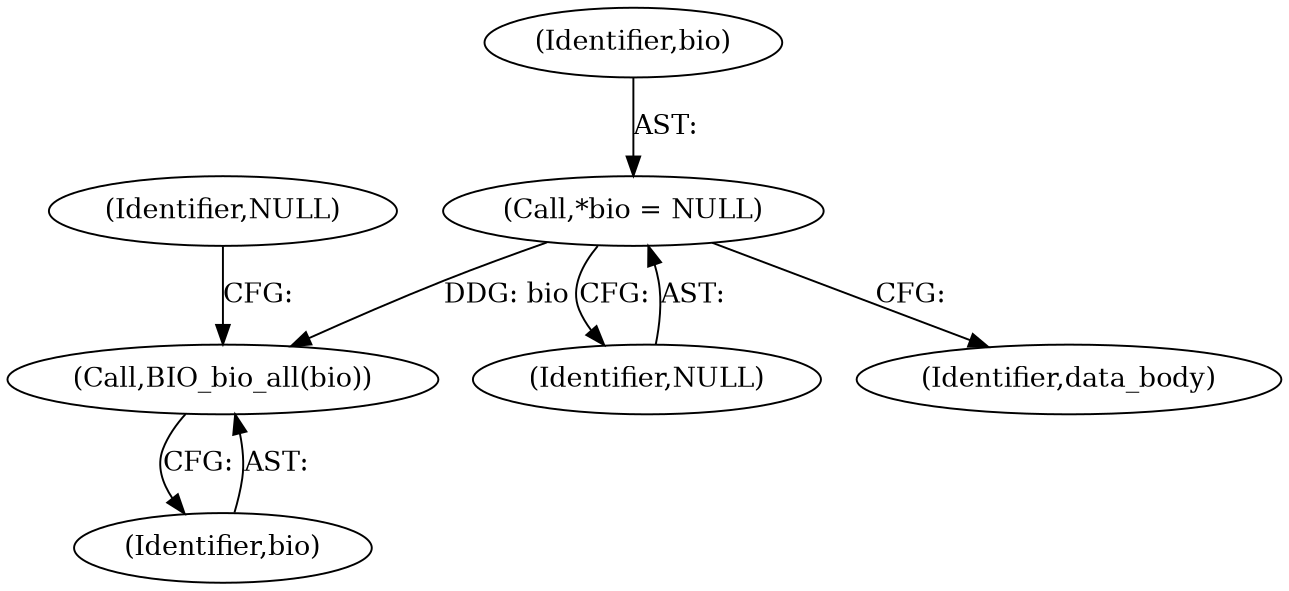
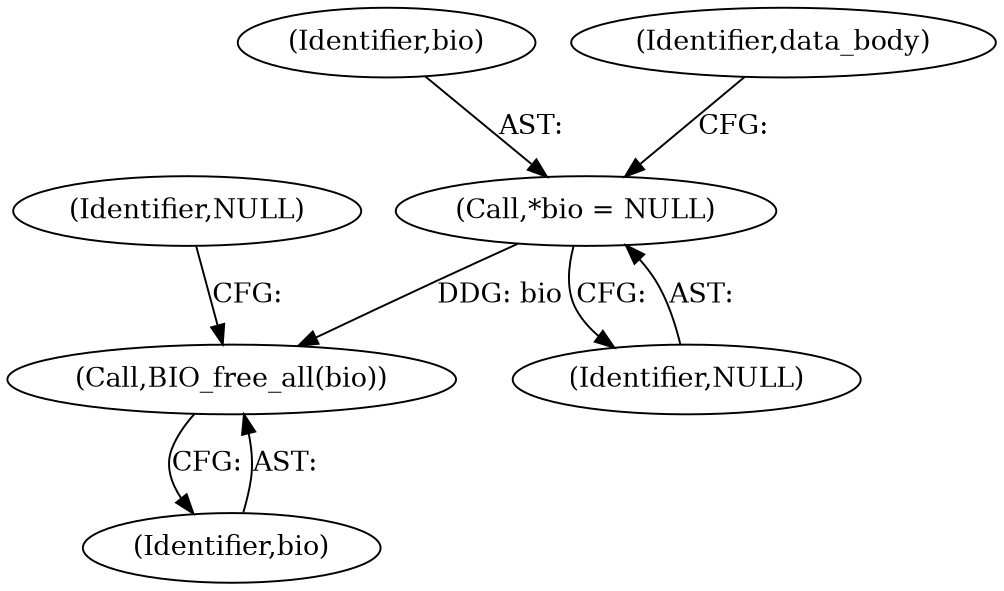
(841, 292) -> (692, 120)
(223, 379) -> (232, 379)
